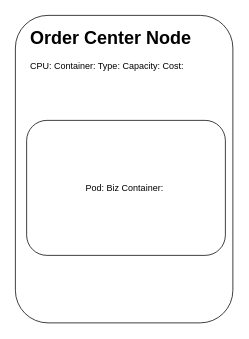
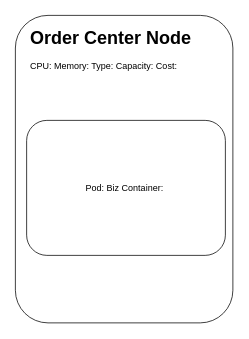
(111, 26) -> (104, 26)
